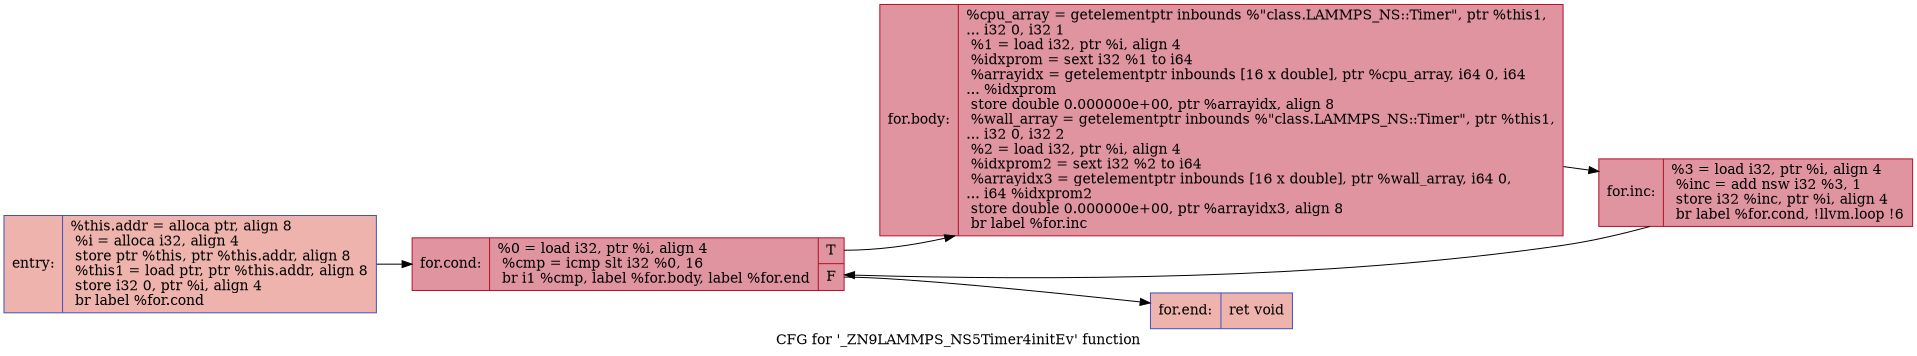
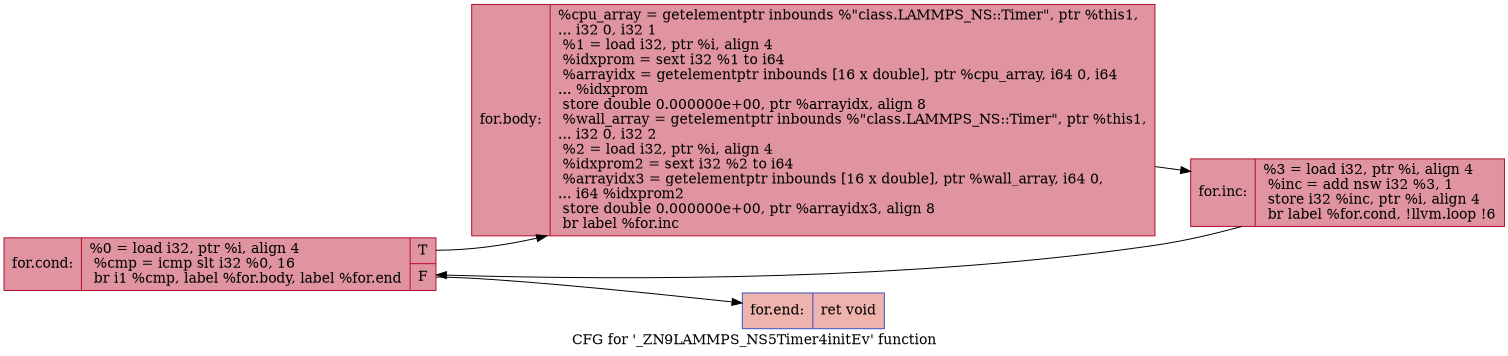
(190, 264) -> none
